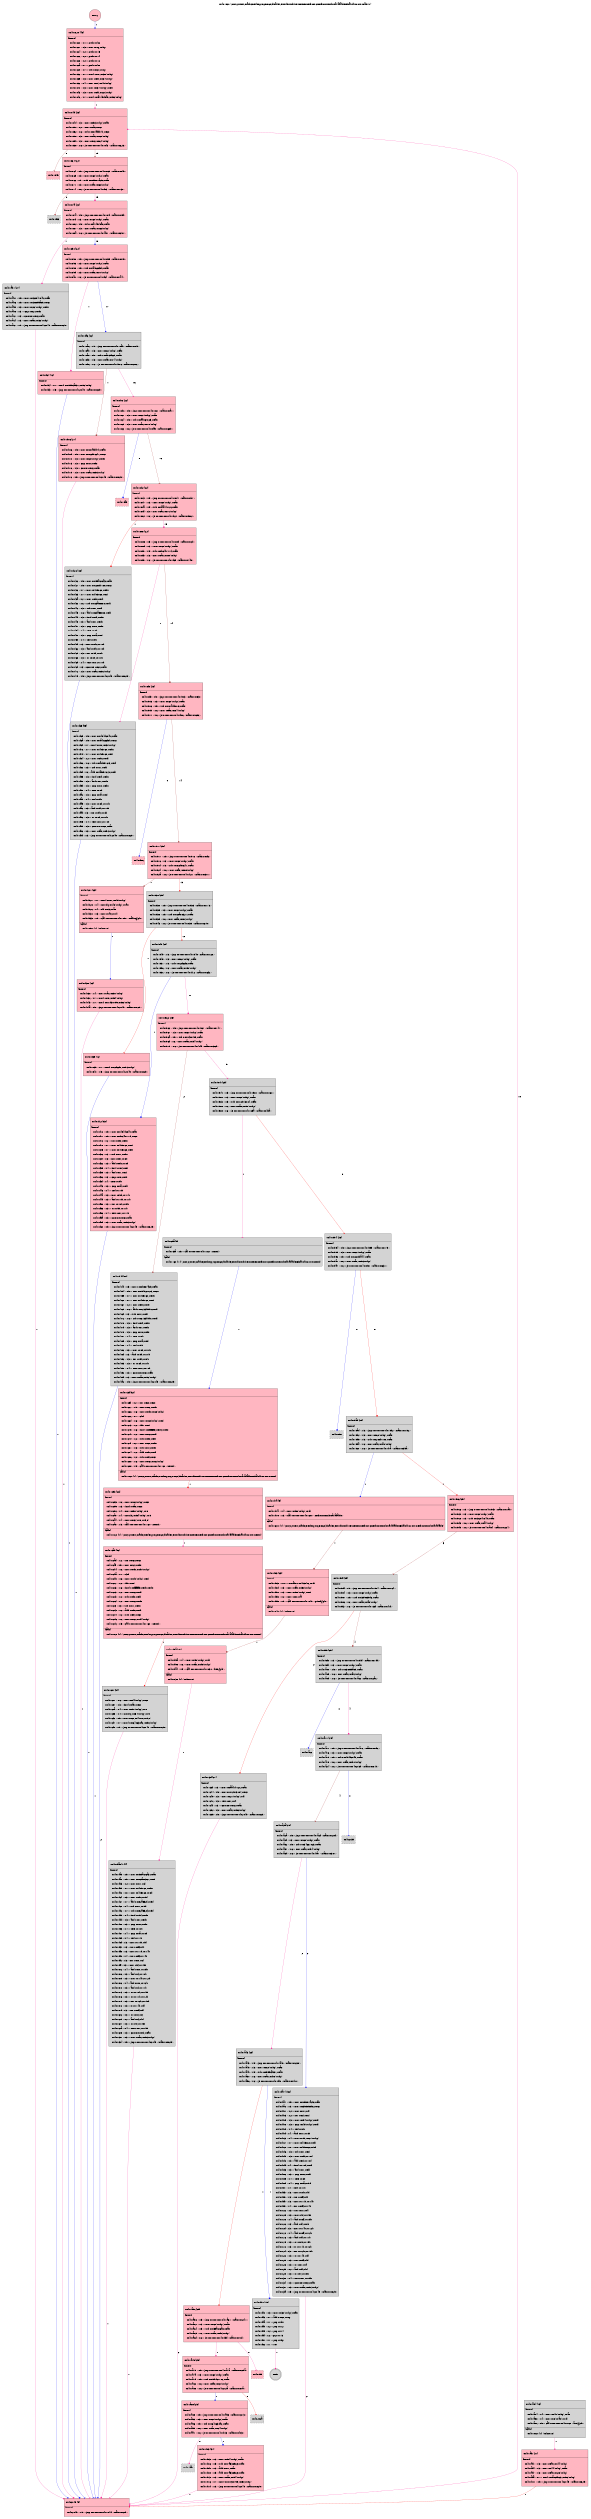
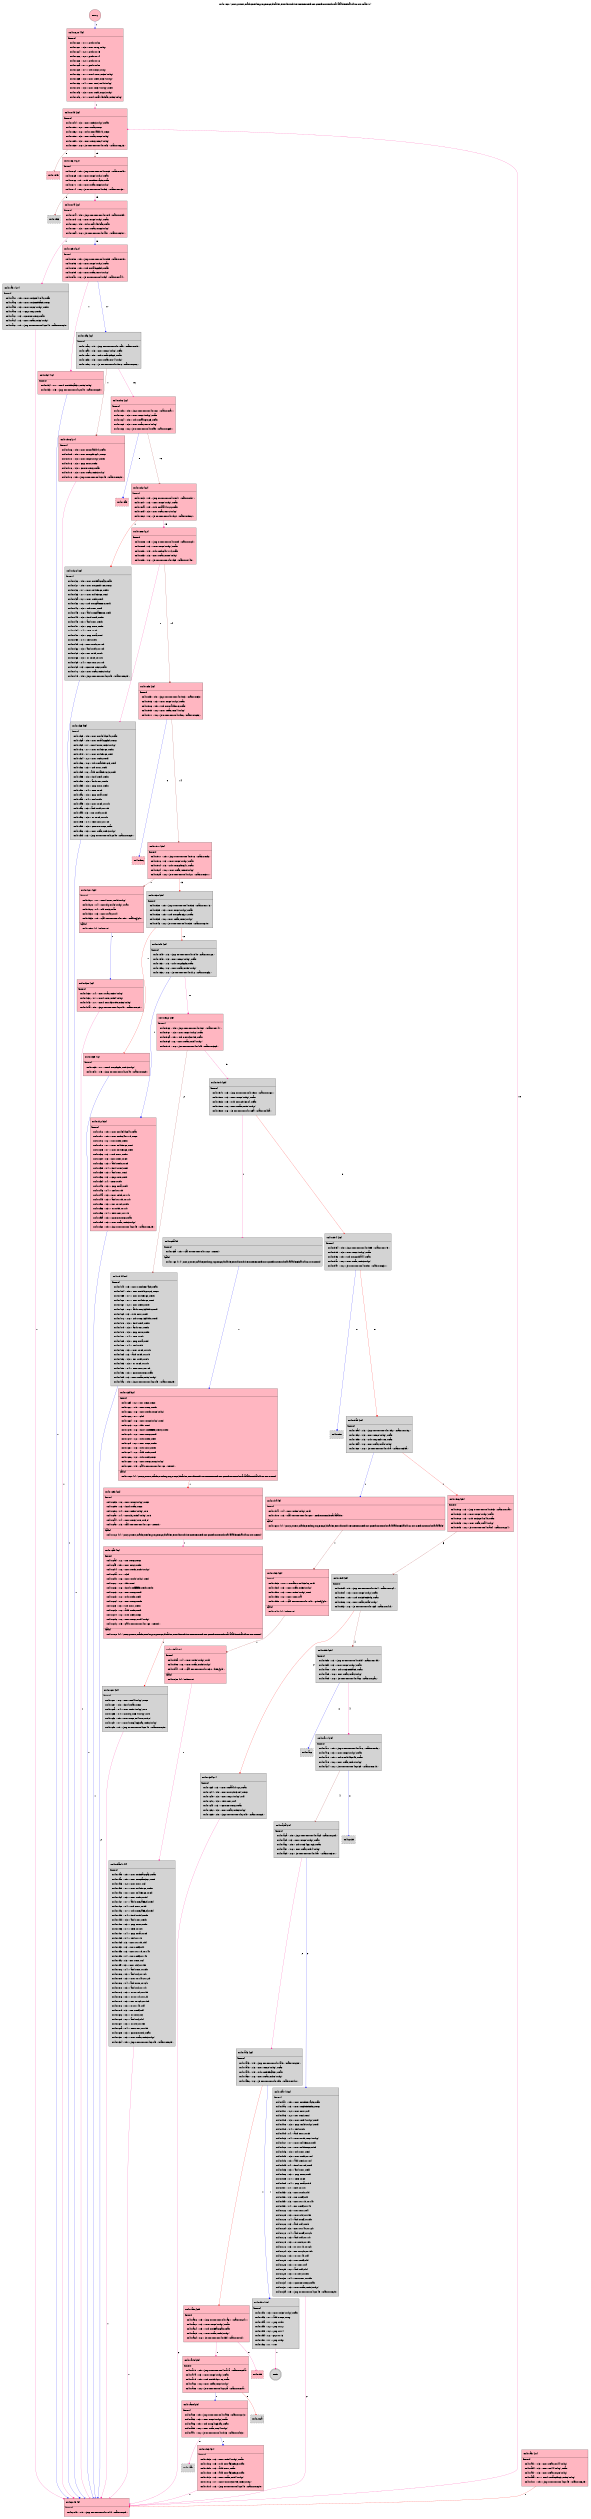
(555, 2419) -> none
